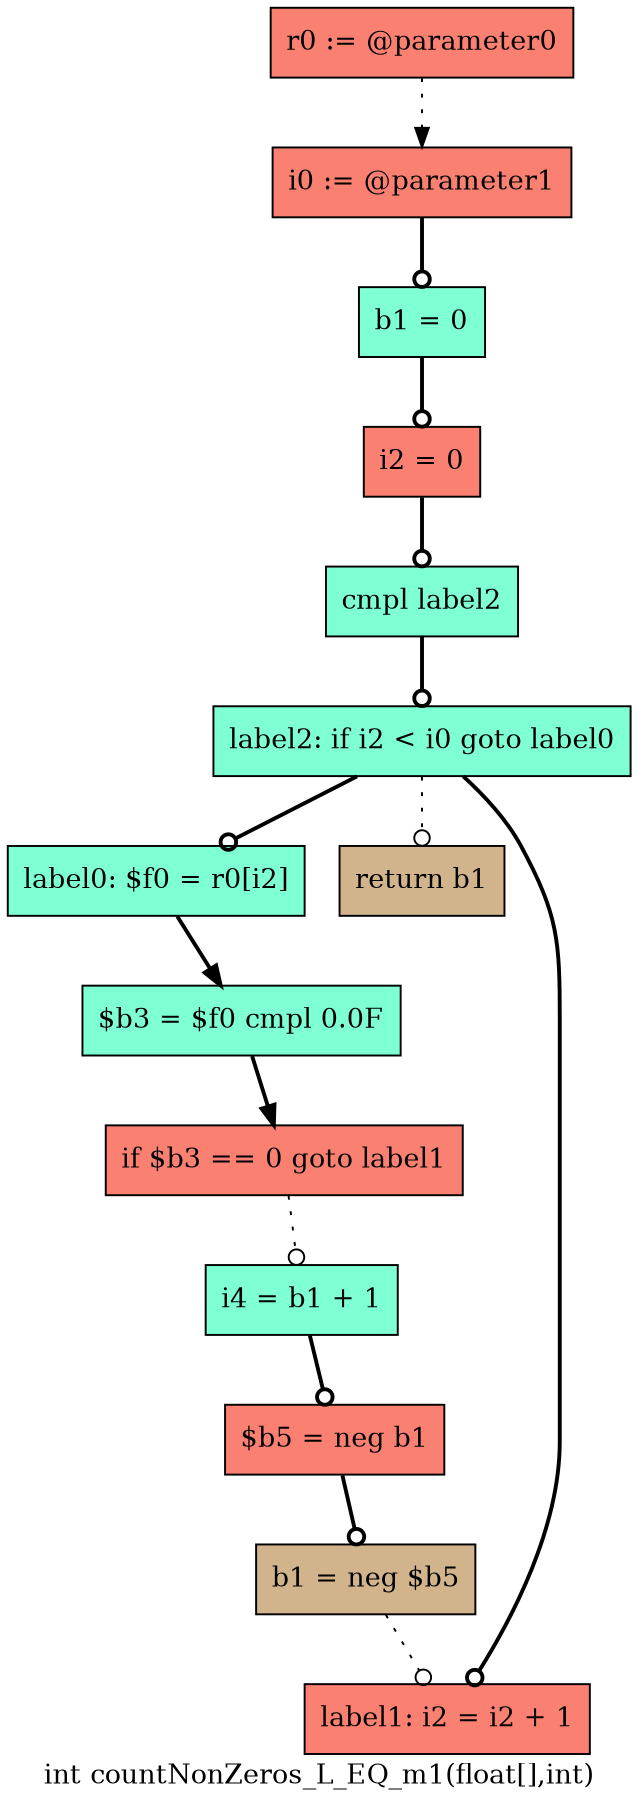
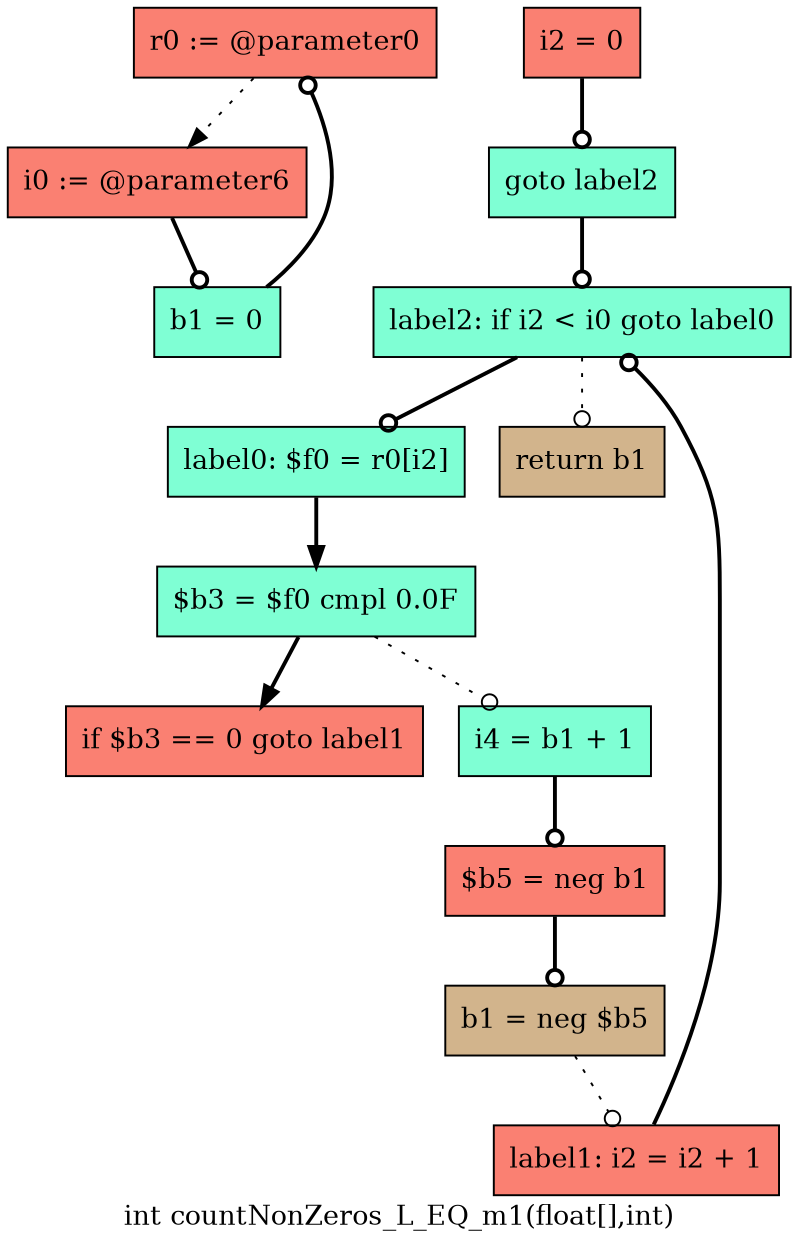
(422, 182) -> (157, 182)
(422, 384) -> (329, 199)
(422, 601) -> (582, 182)
(560, 1218) -> (720, 740)
(292, 1223) -> (428, 667)
